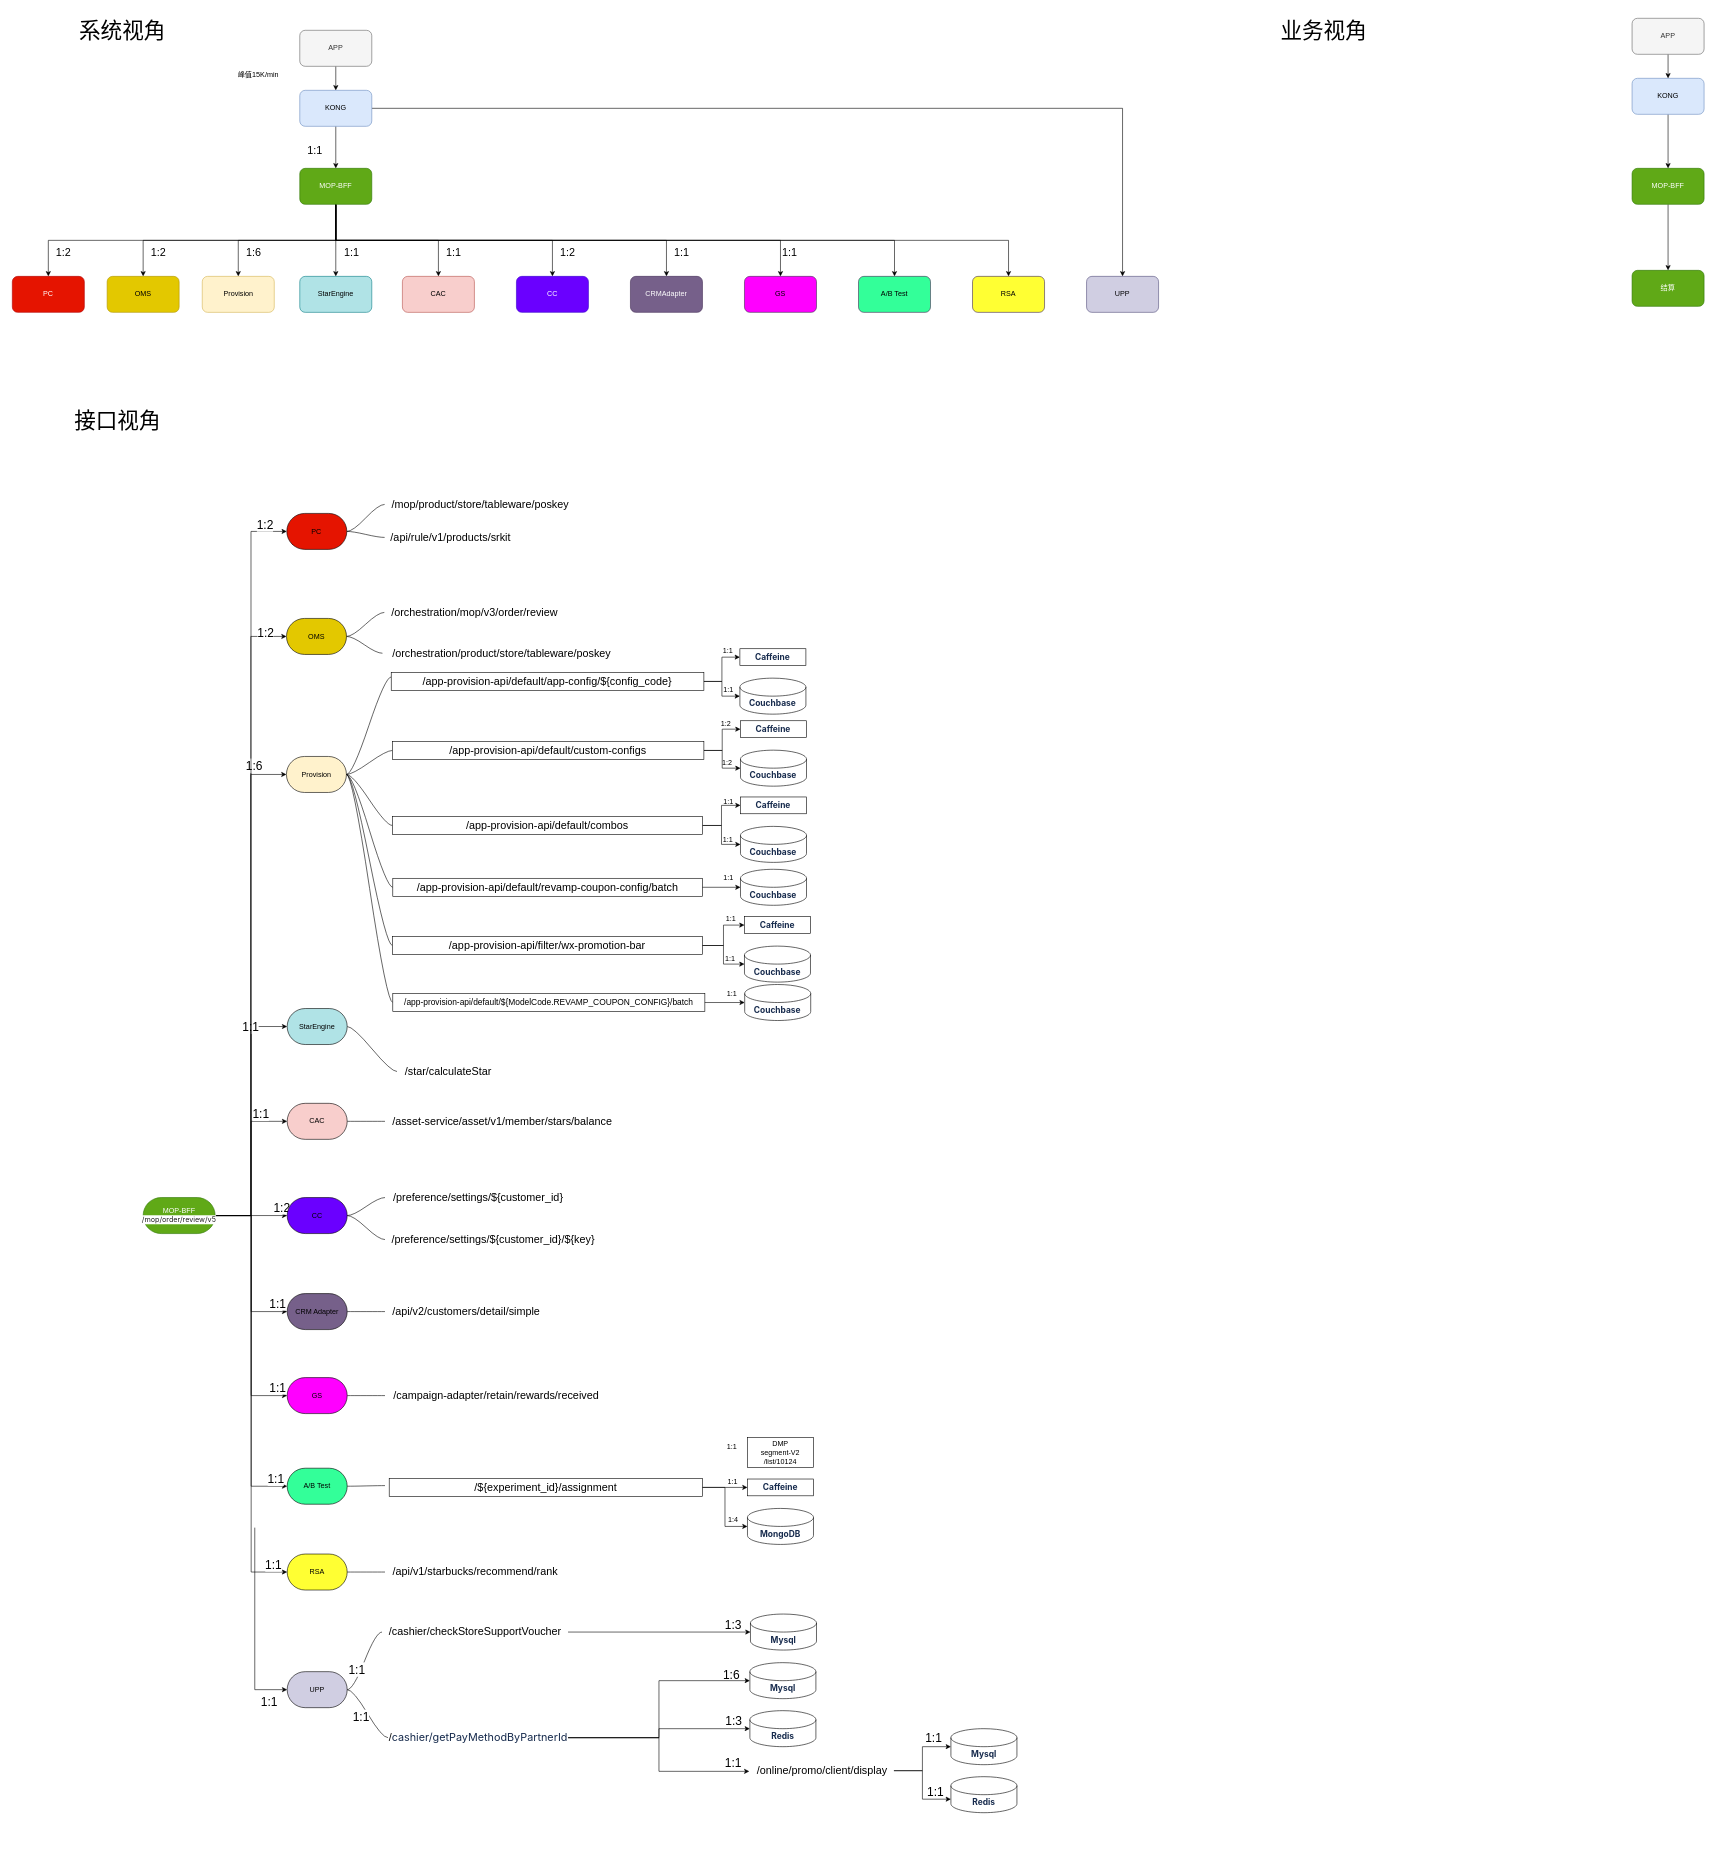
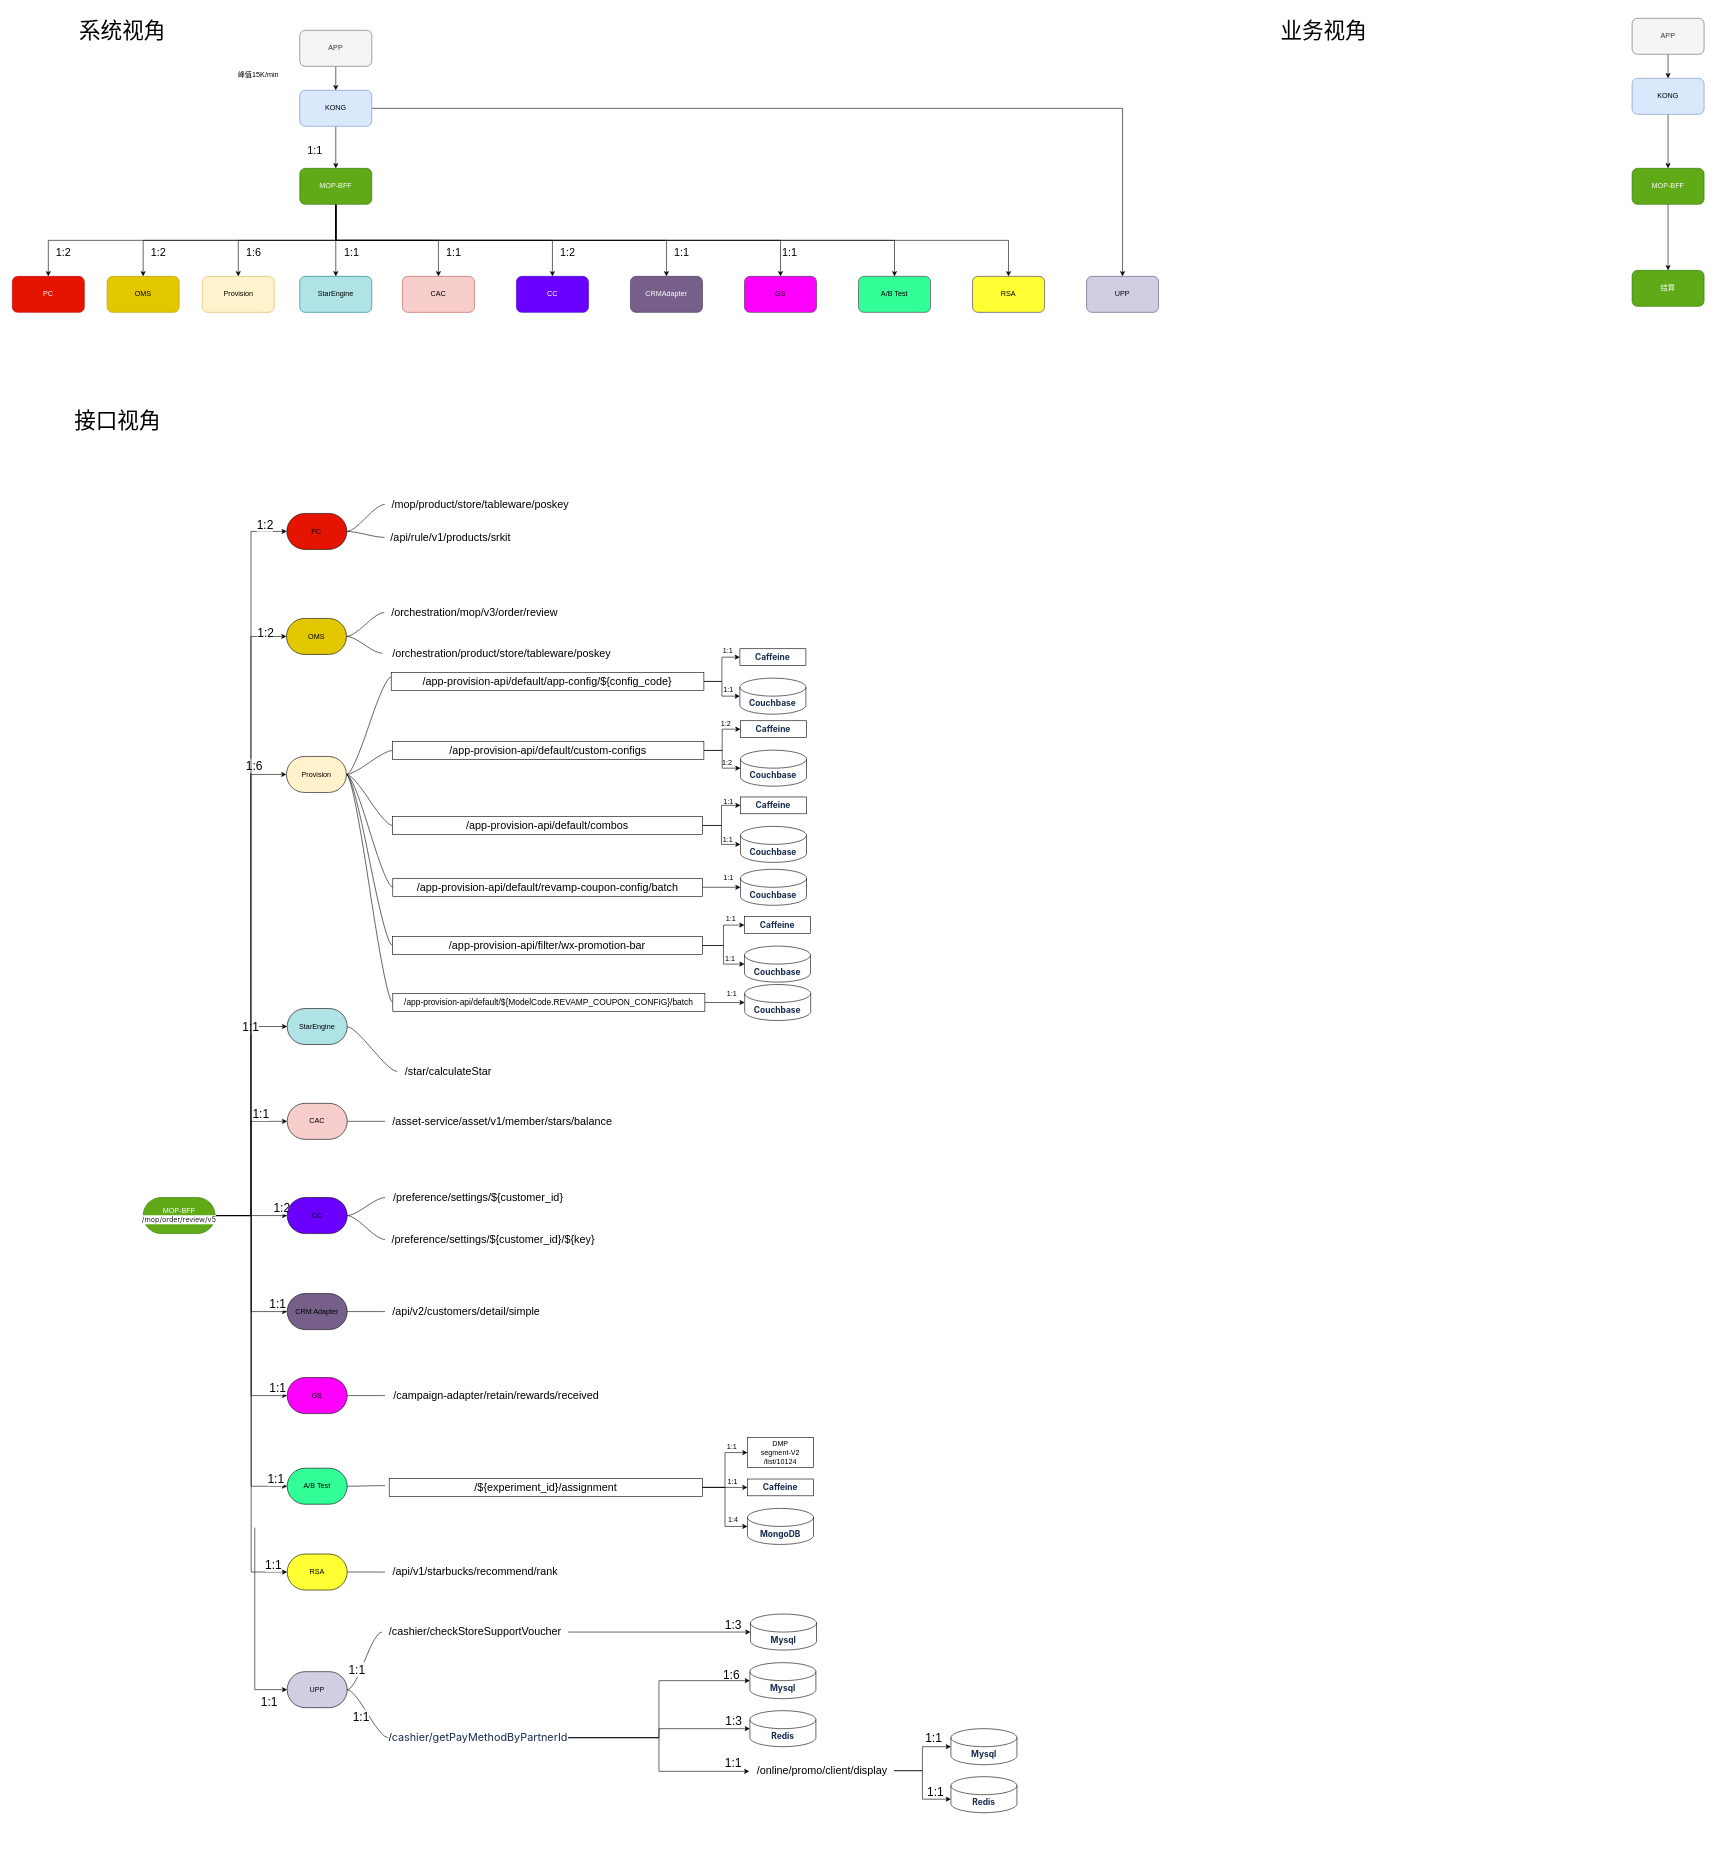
none -> (733, 1452)
